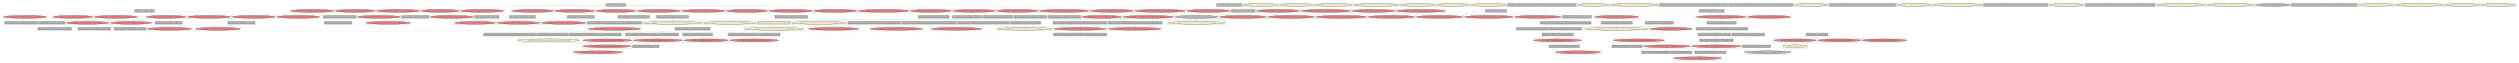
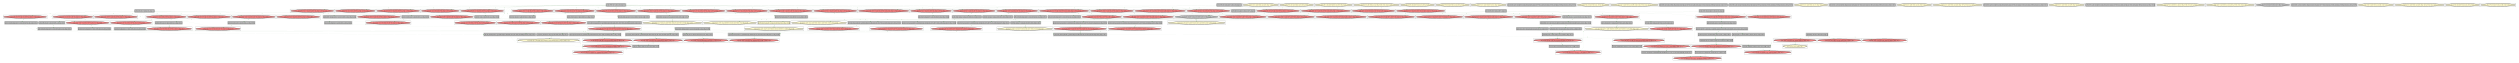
(1768, 52) -> (1768, 52)
